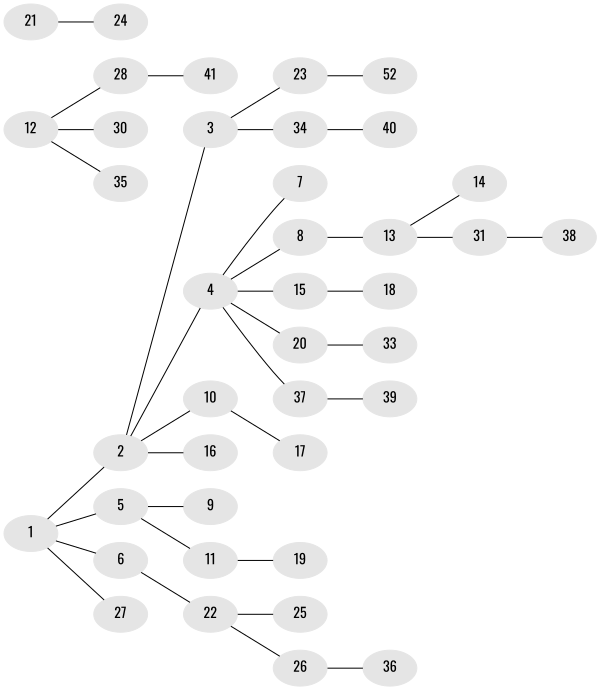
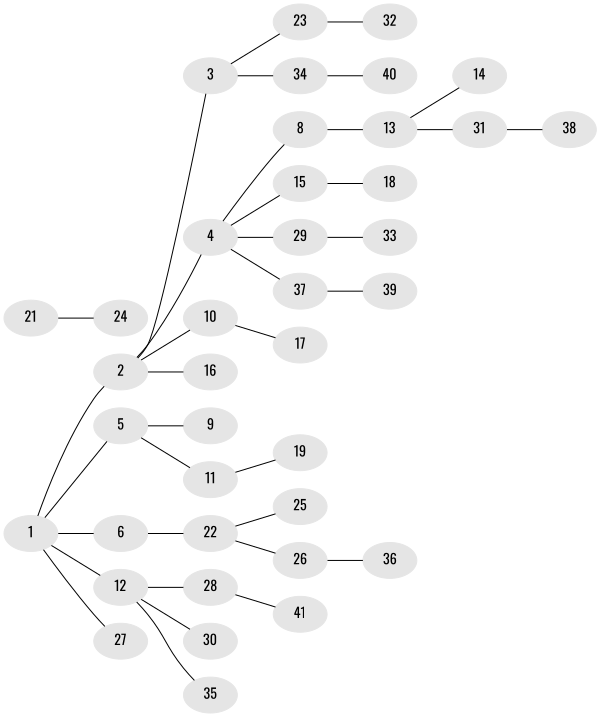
(390, 76) -> (390, 22)
(300, 183) -> none
(300, 345) -> (300, 237)
none -> (76, 560)
